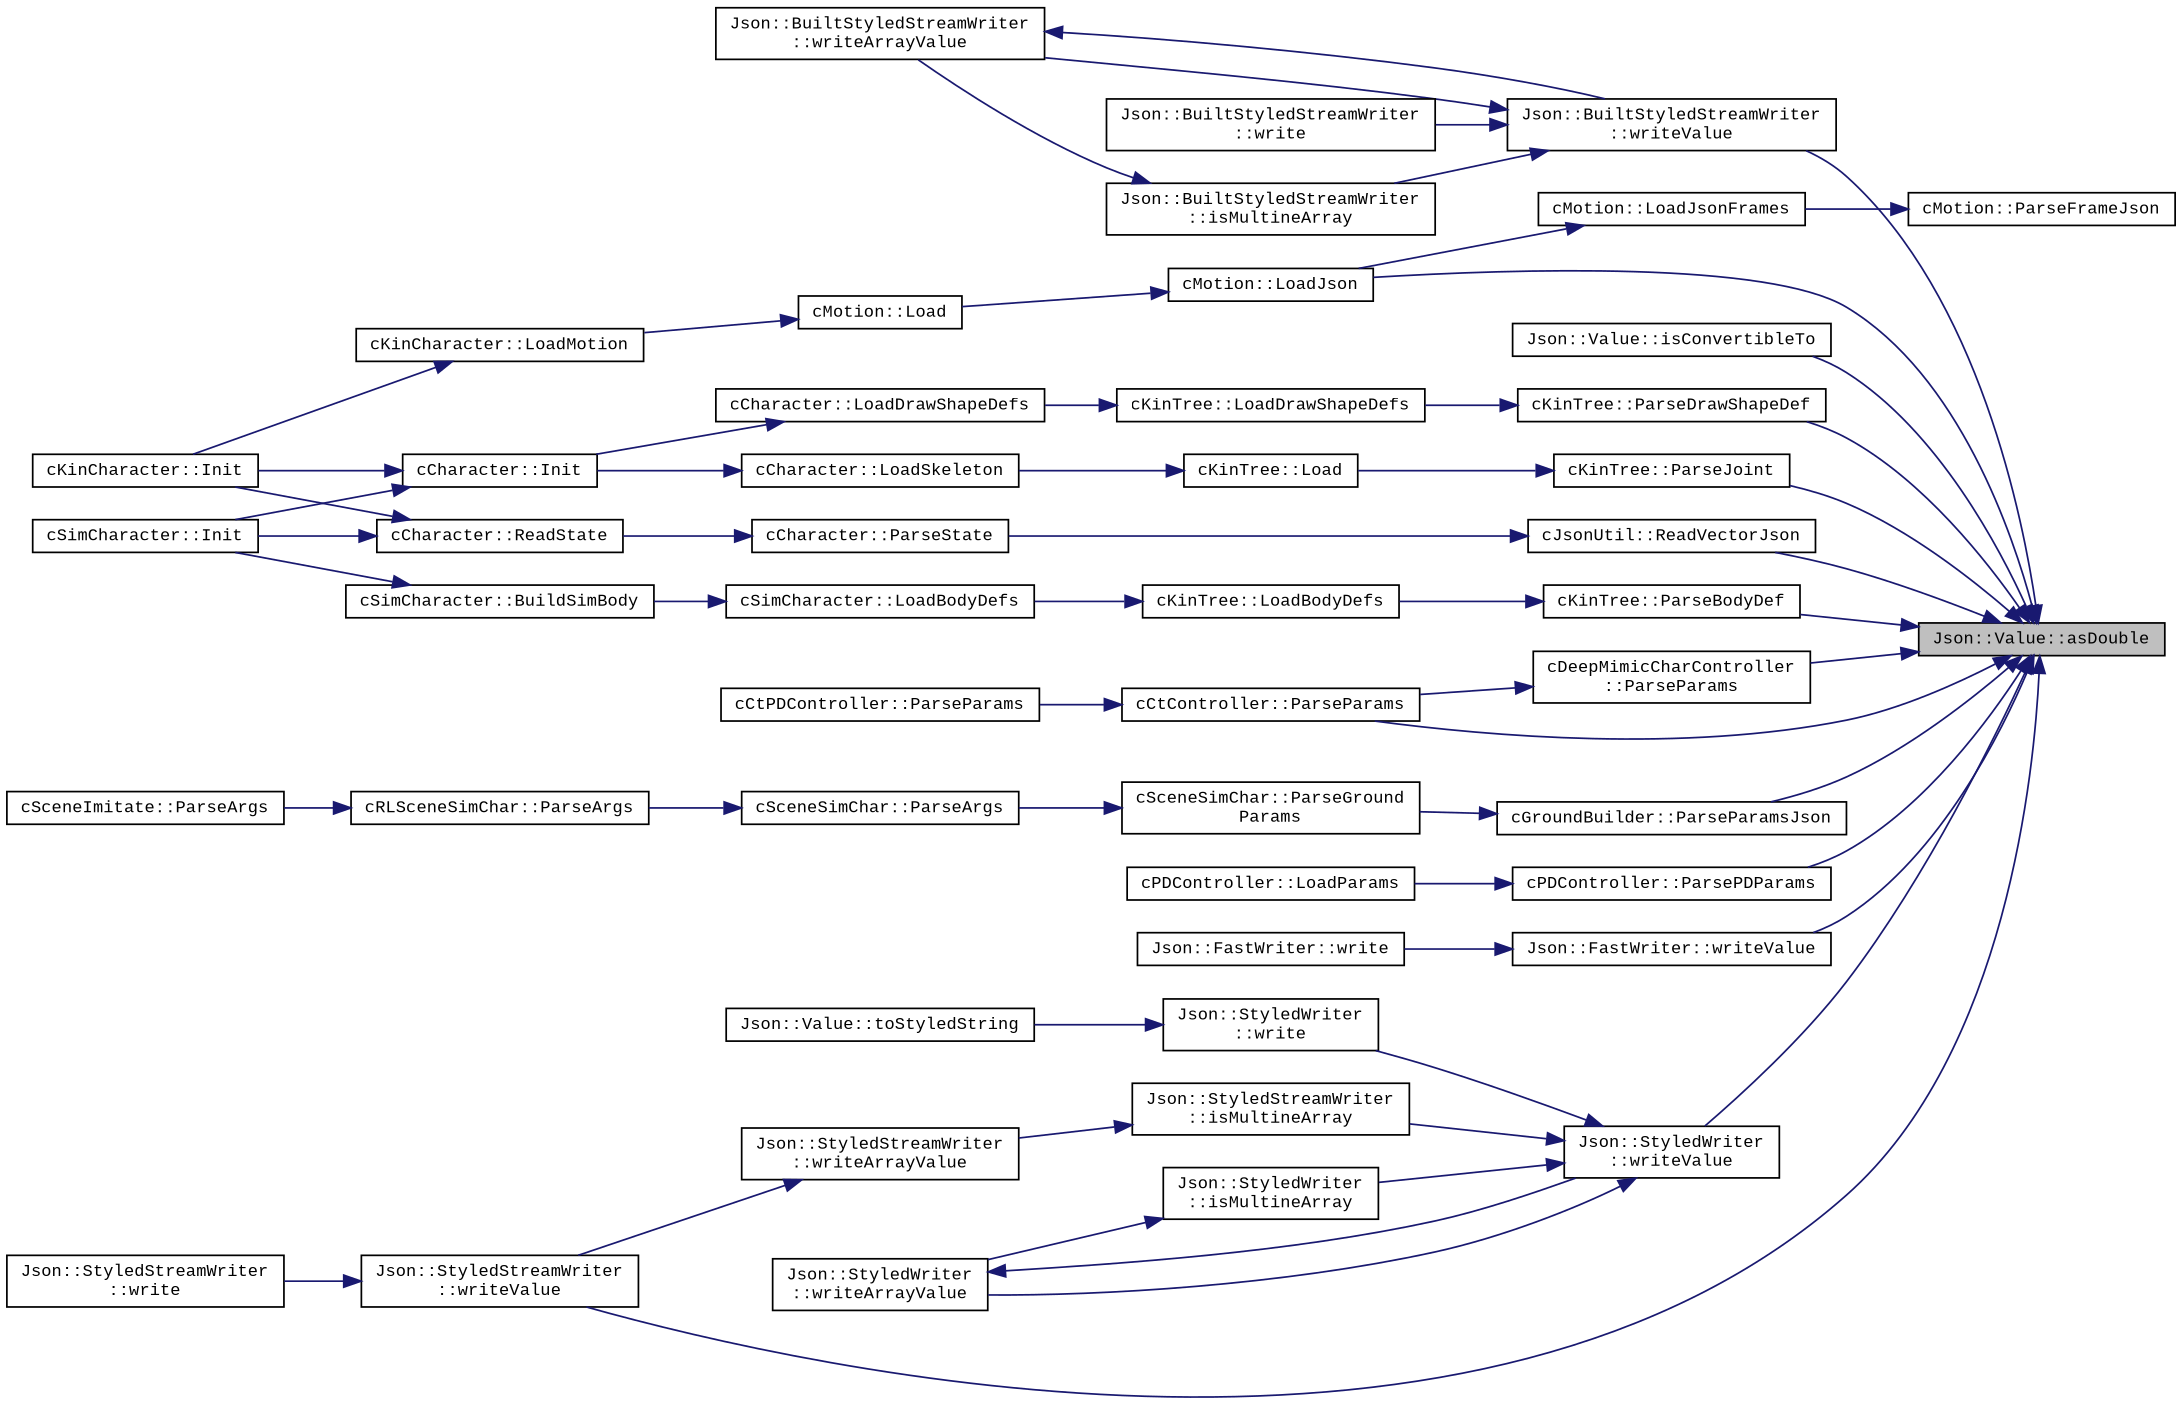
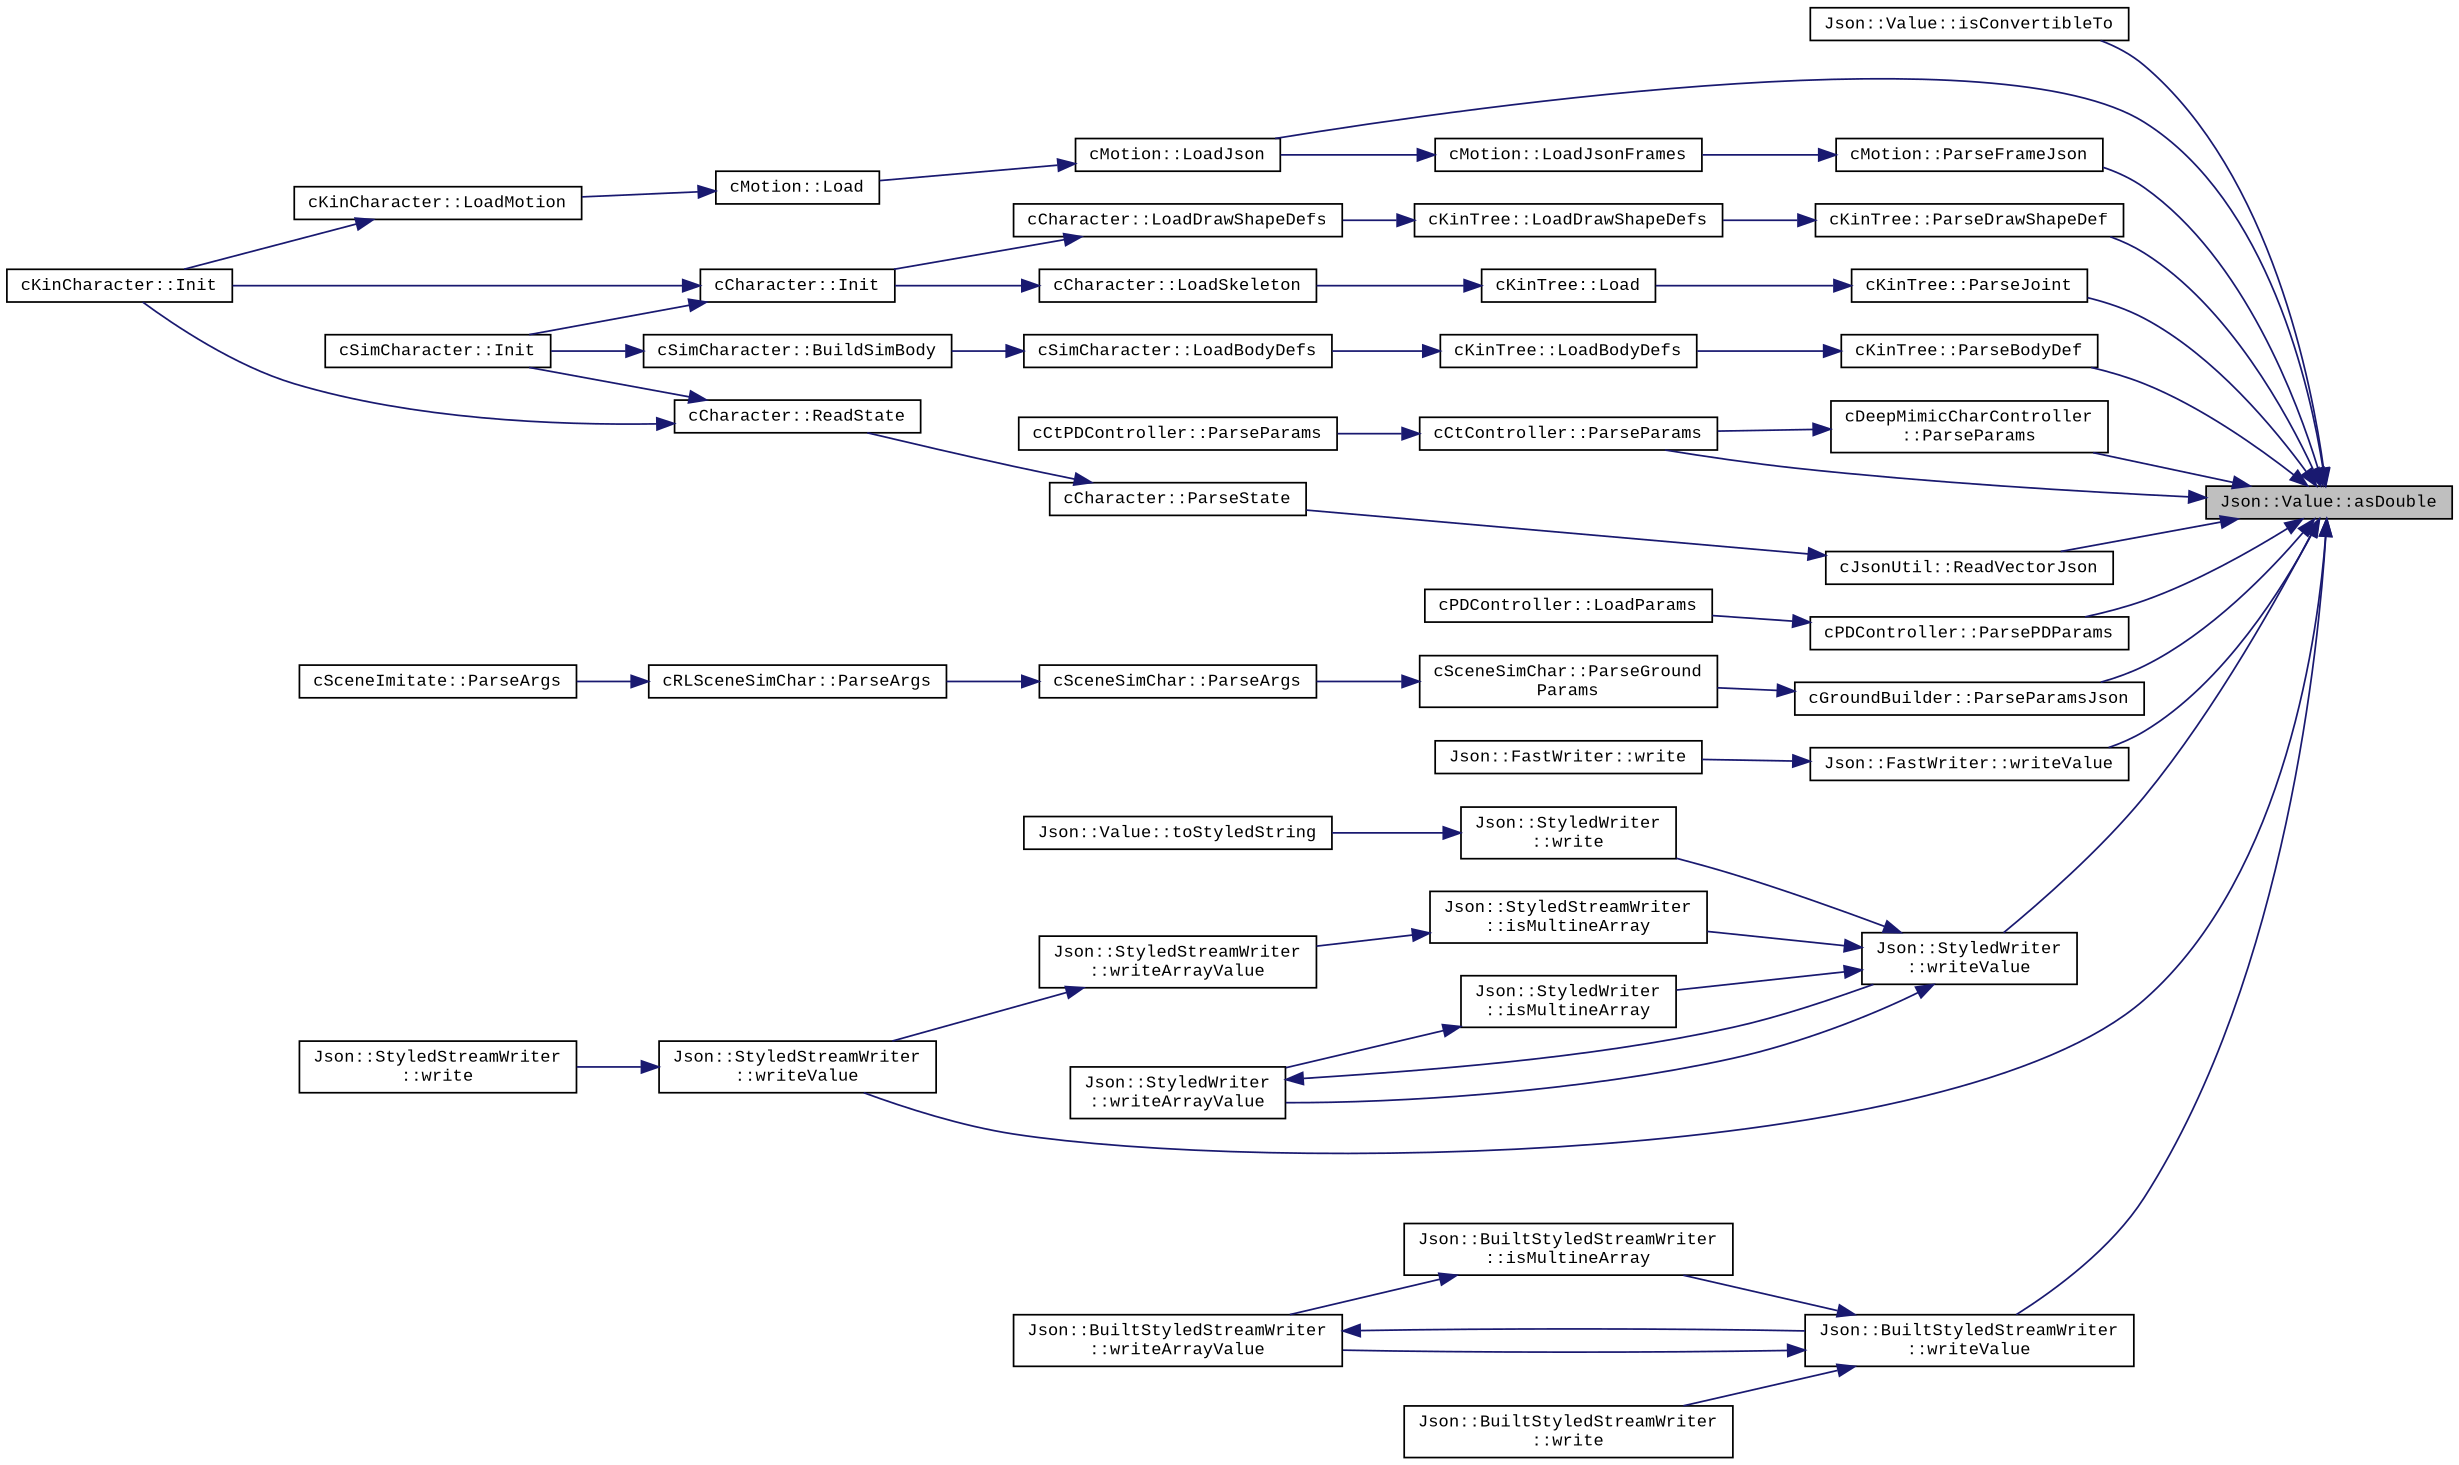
none -> (2240, 295)
